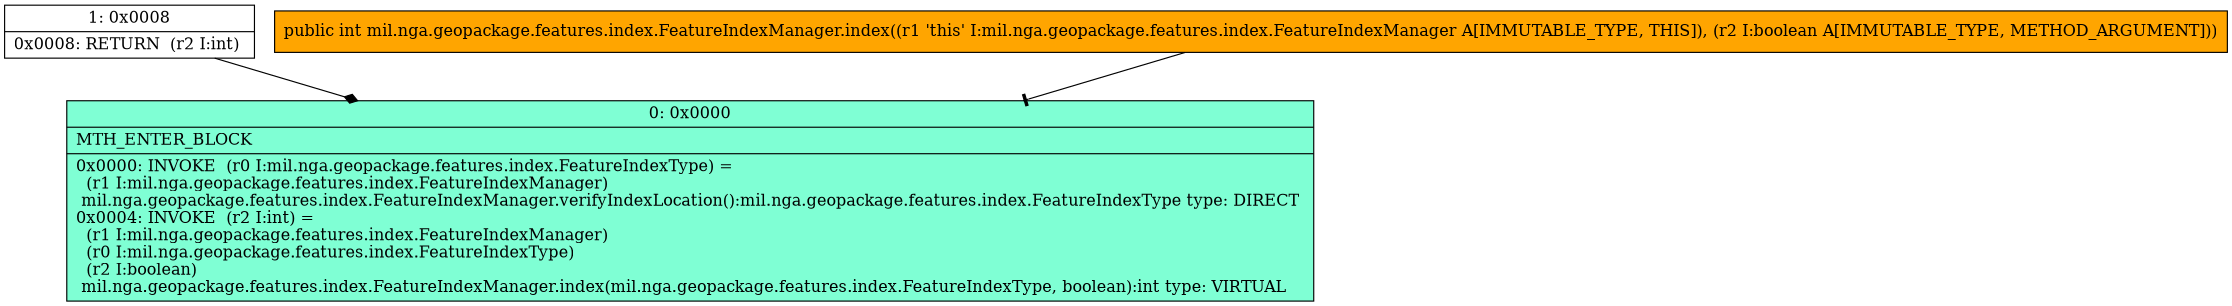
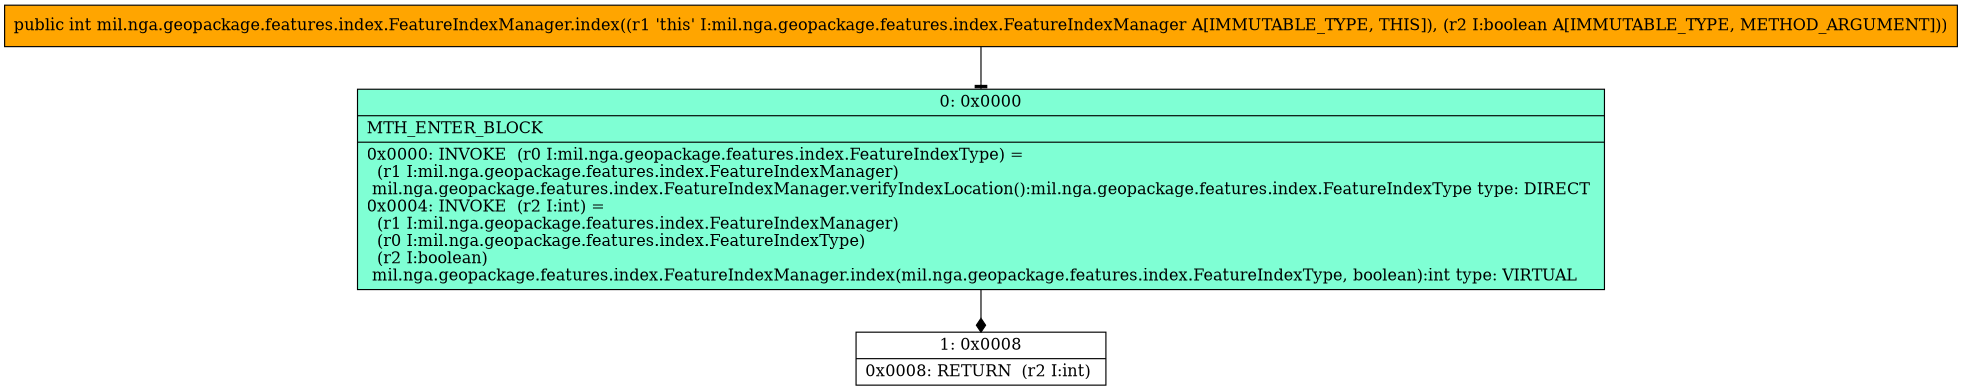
(280, 77) -> (981, 304)
